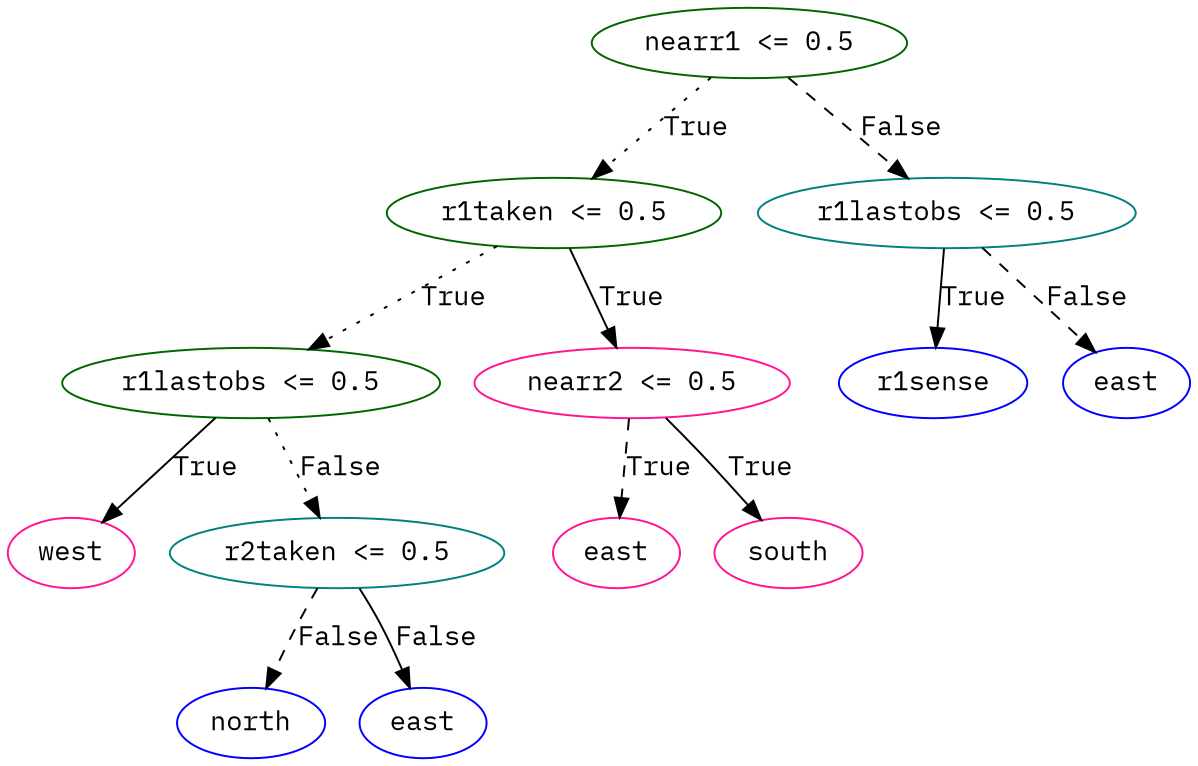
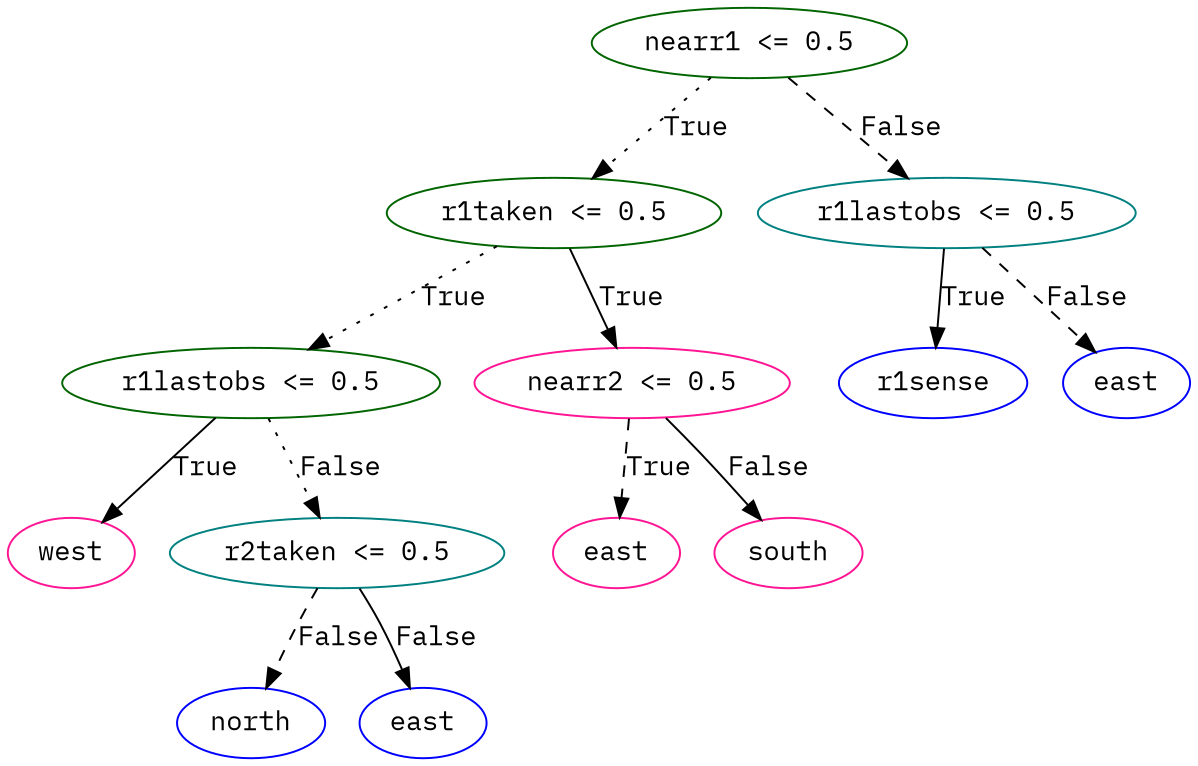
(761, 468) -> (769, 468)
